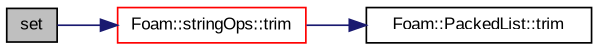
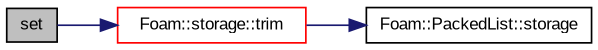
(212, 25) -> (212, 25)
(479, 25) -> (479, 25)
